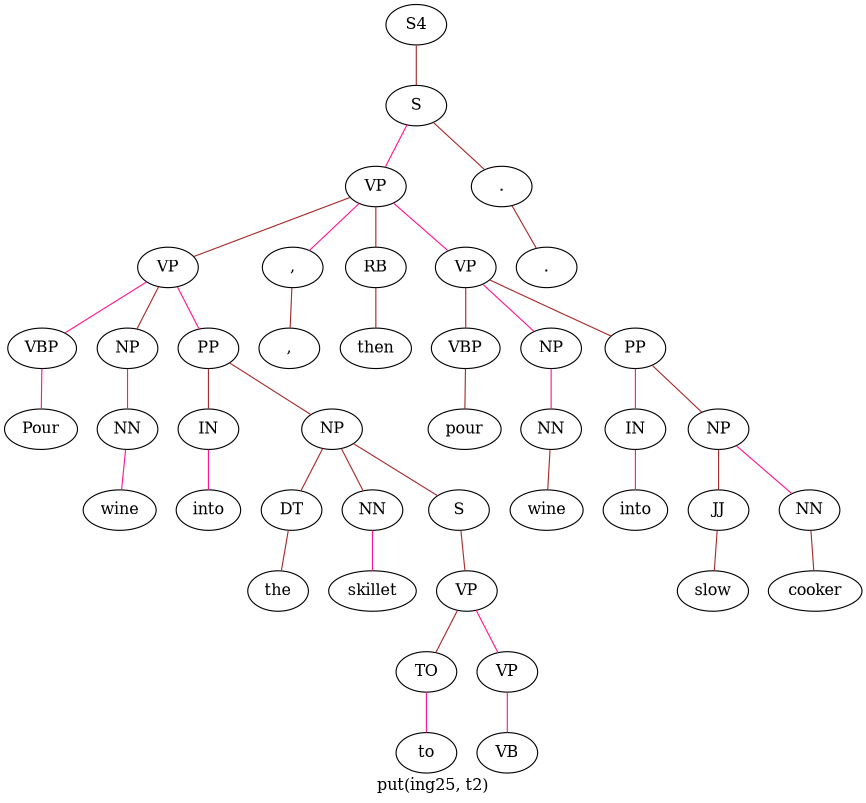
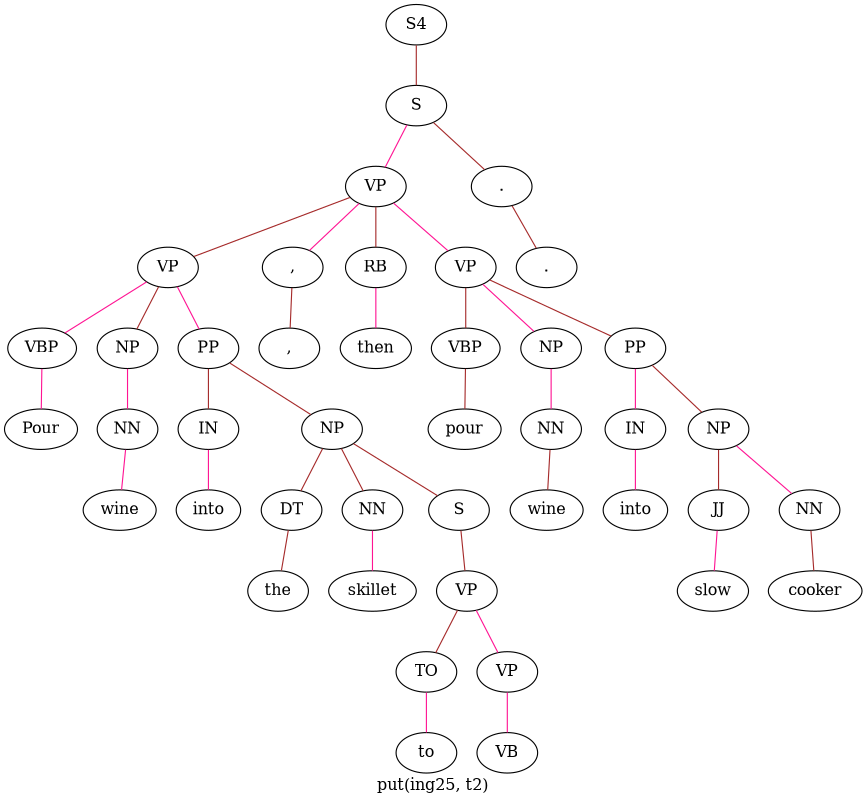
(376, 308) -> (376, 308)
(716, 551) -> (716, 551)
